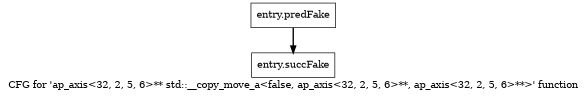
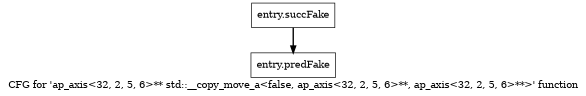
(293, 37) -> (293, 37)
